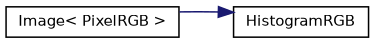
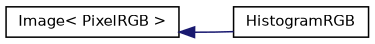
(199, 12) -> (214, 32)
